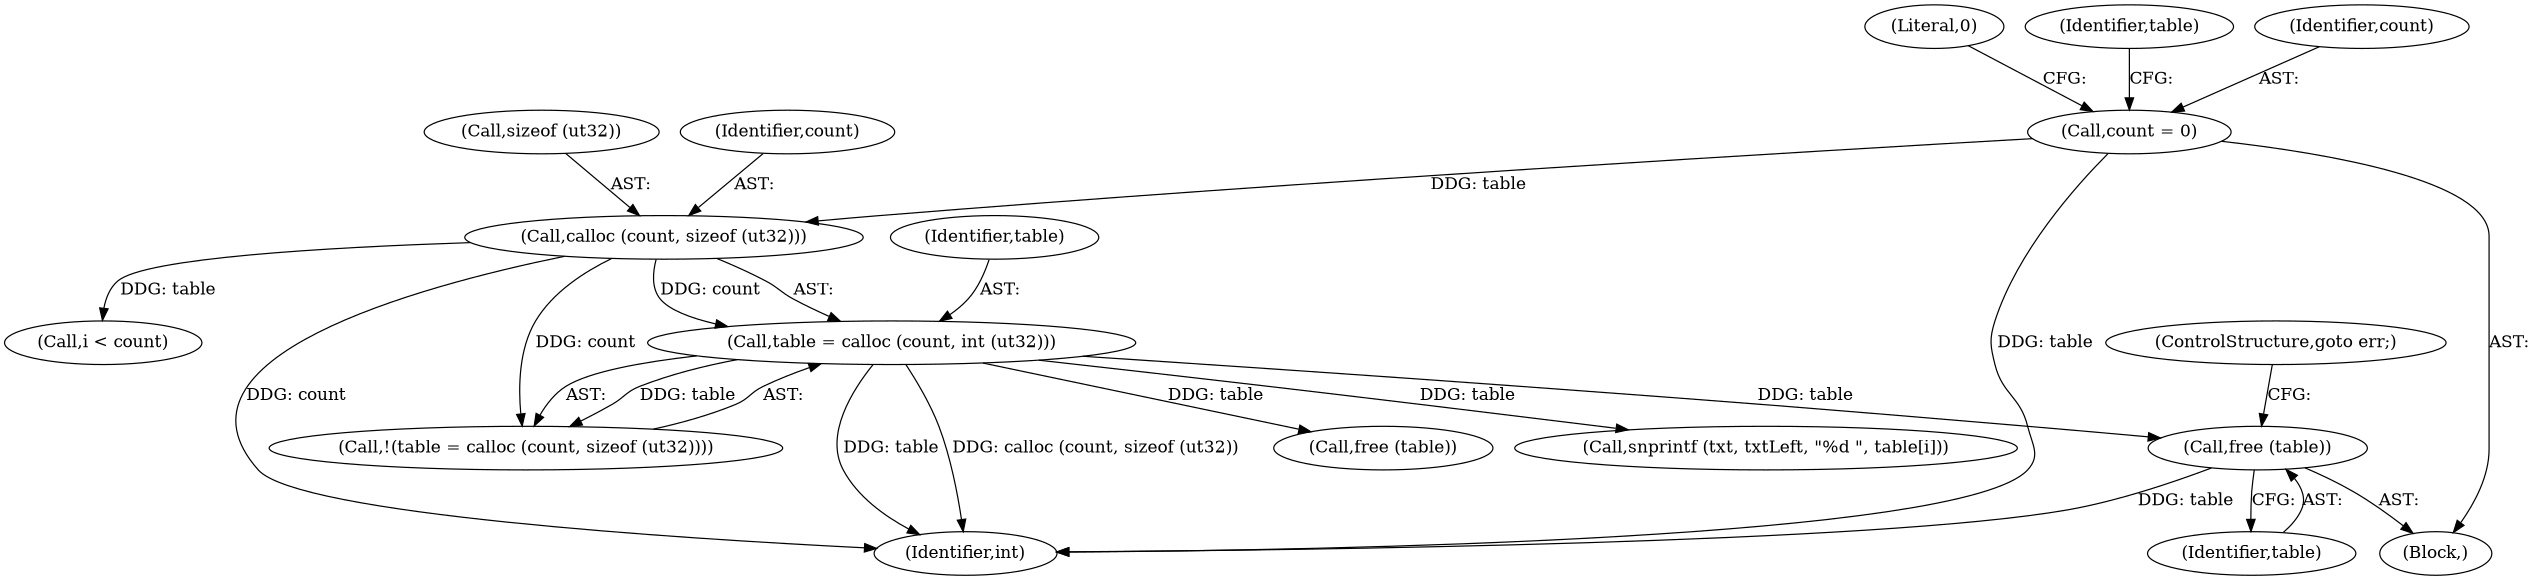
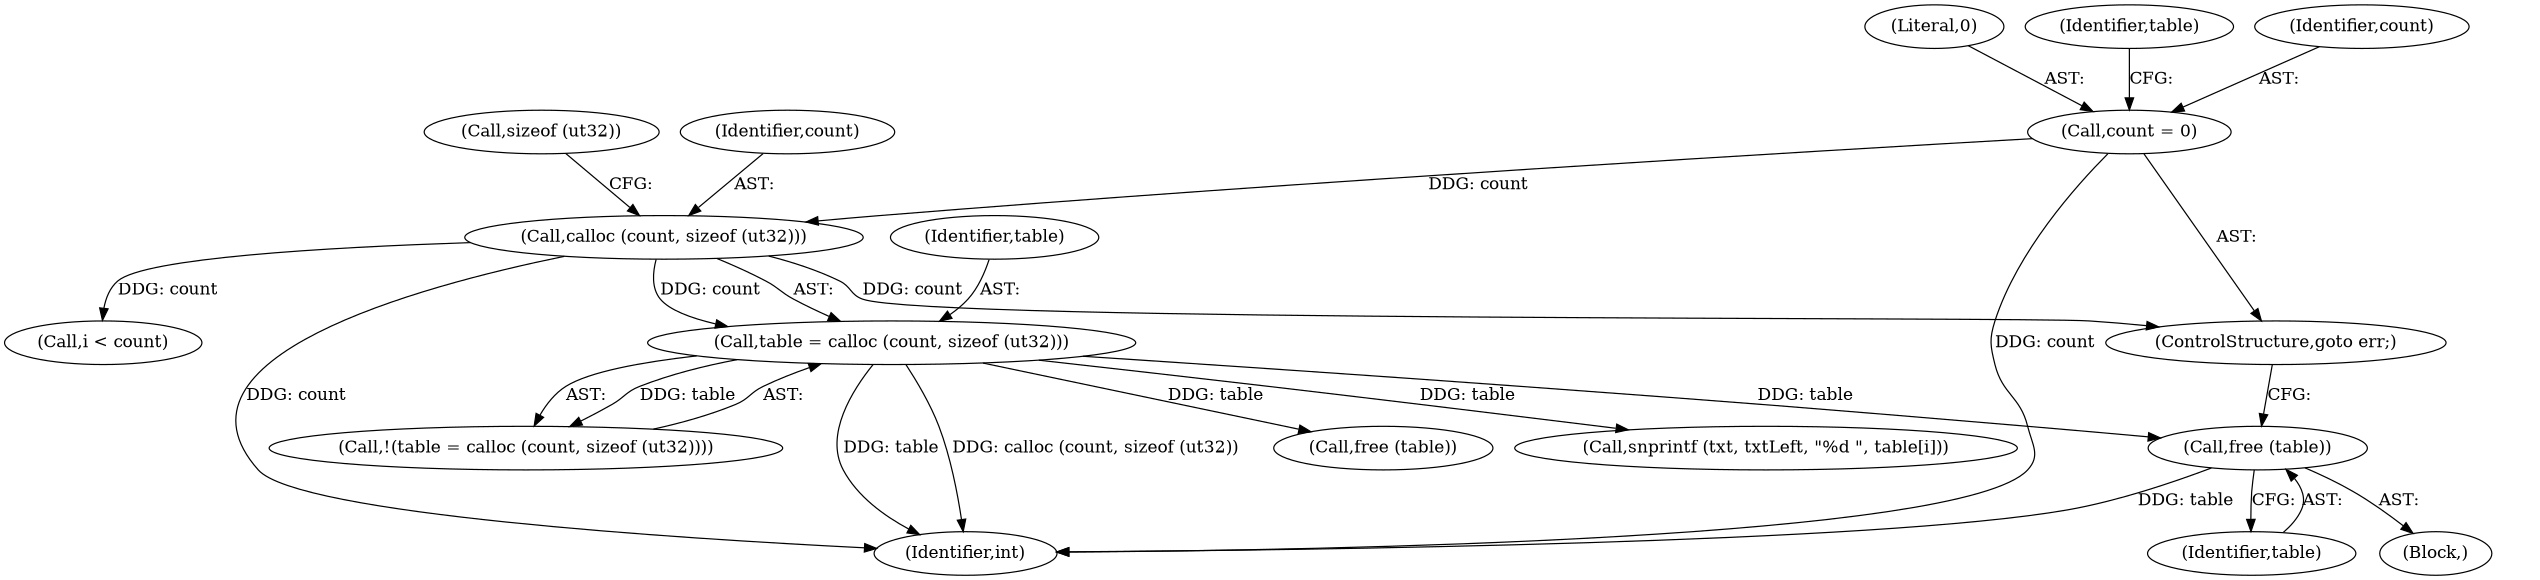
(2068, 79) -> (2068, 79)
(634, 185) -> (634, 185)
(1478, 185) -> (1478, 185)
(2489, 235) -> (2199, 232)
(168, 290) -> (168, 290)
(537, 319) -> (1452, 317)
(892, 343) -> (892, 343)
(2045, 343) -> (2045, 343)
